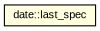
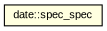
(50, 15) -> (53, 15)
